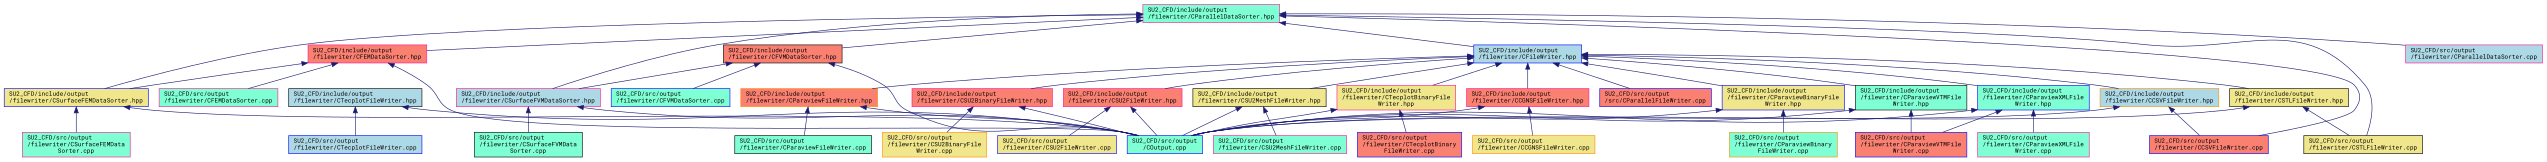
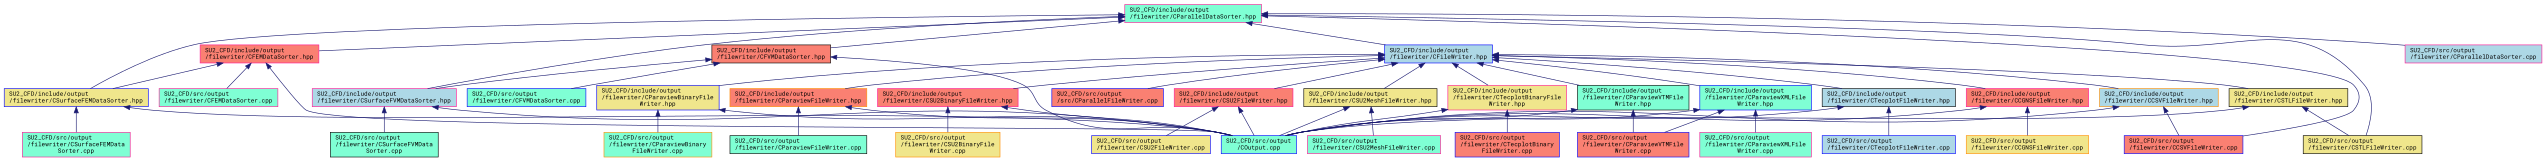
none -> (1671, 70)
